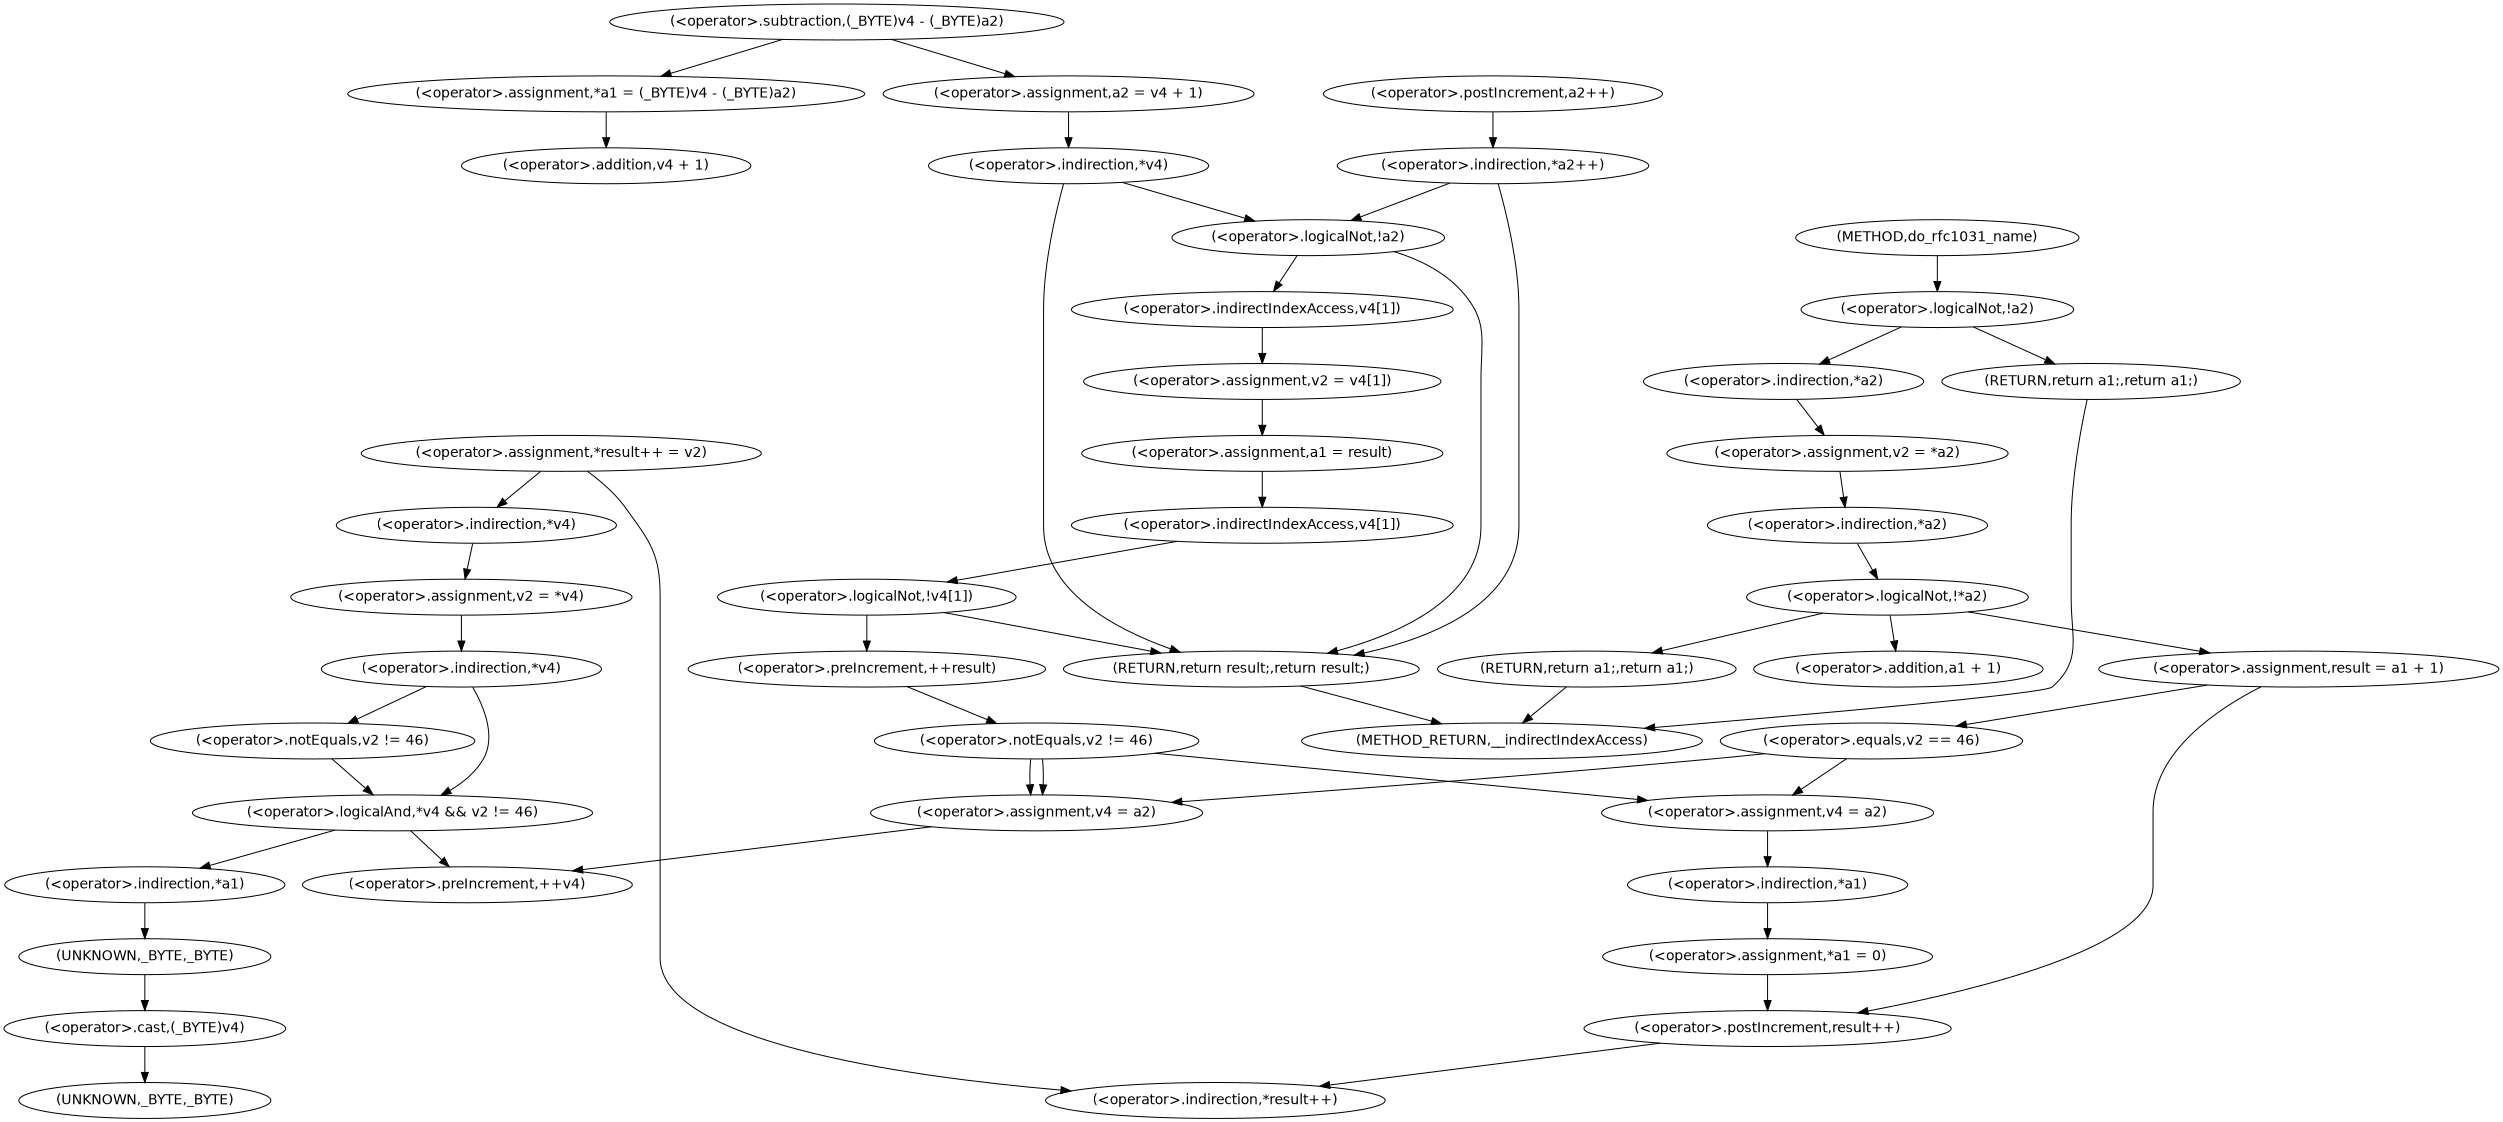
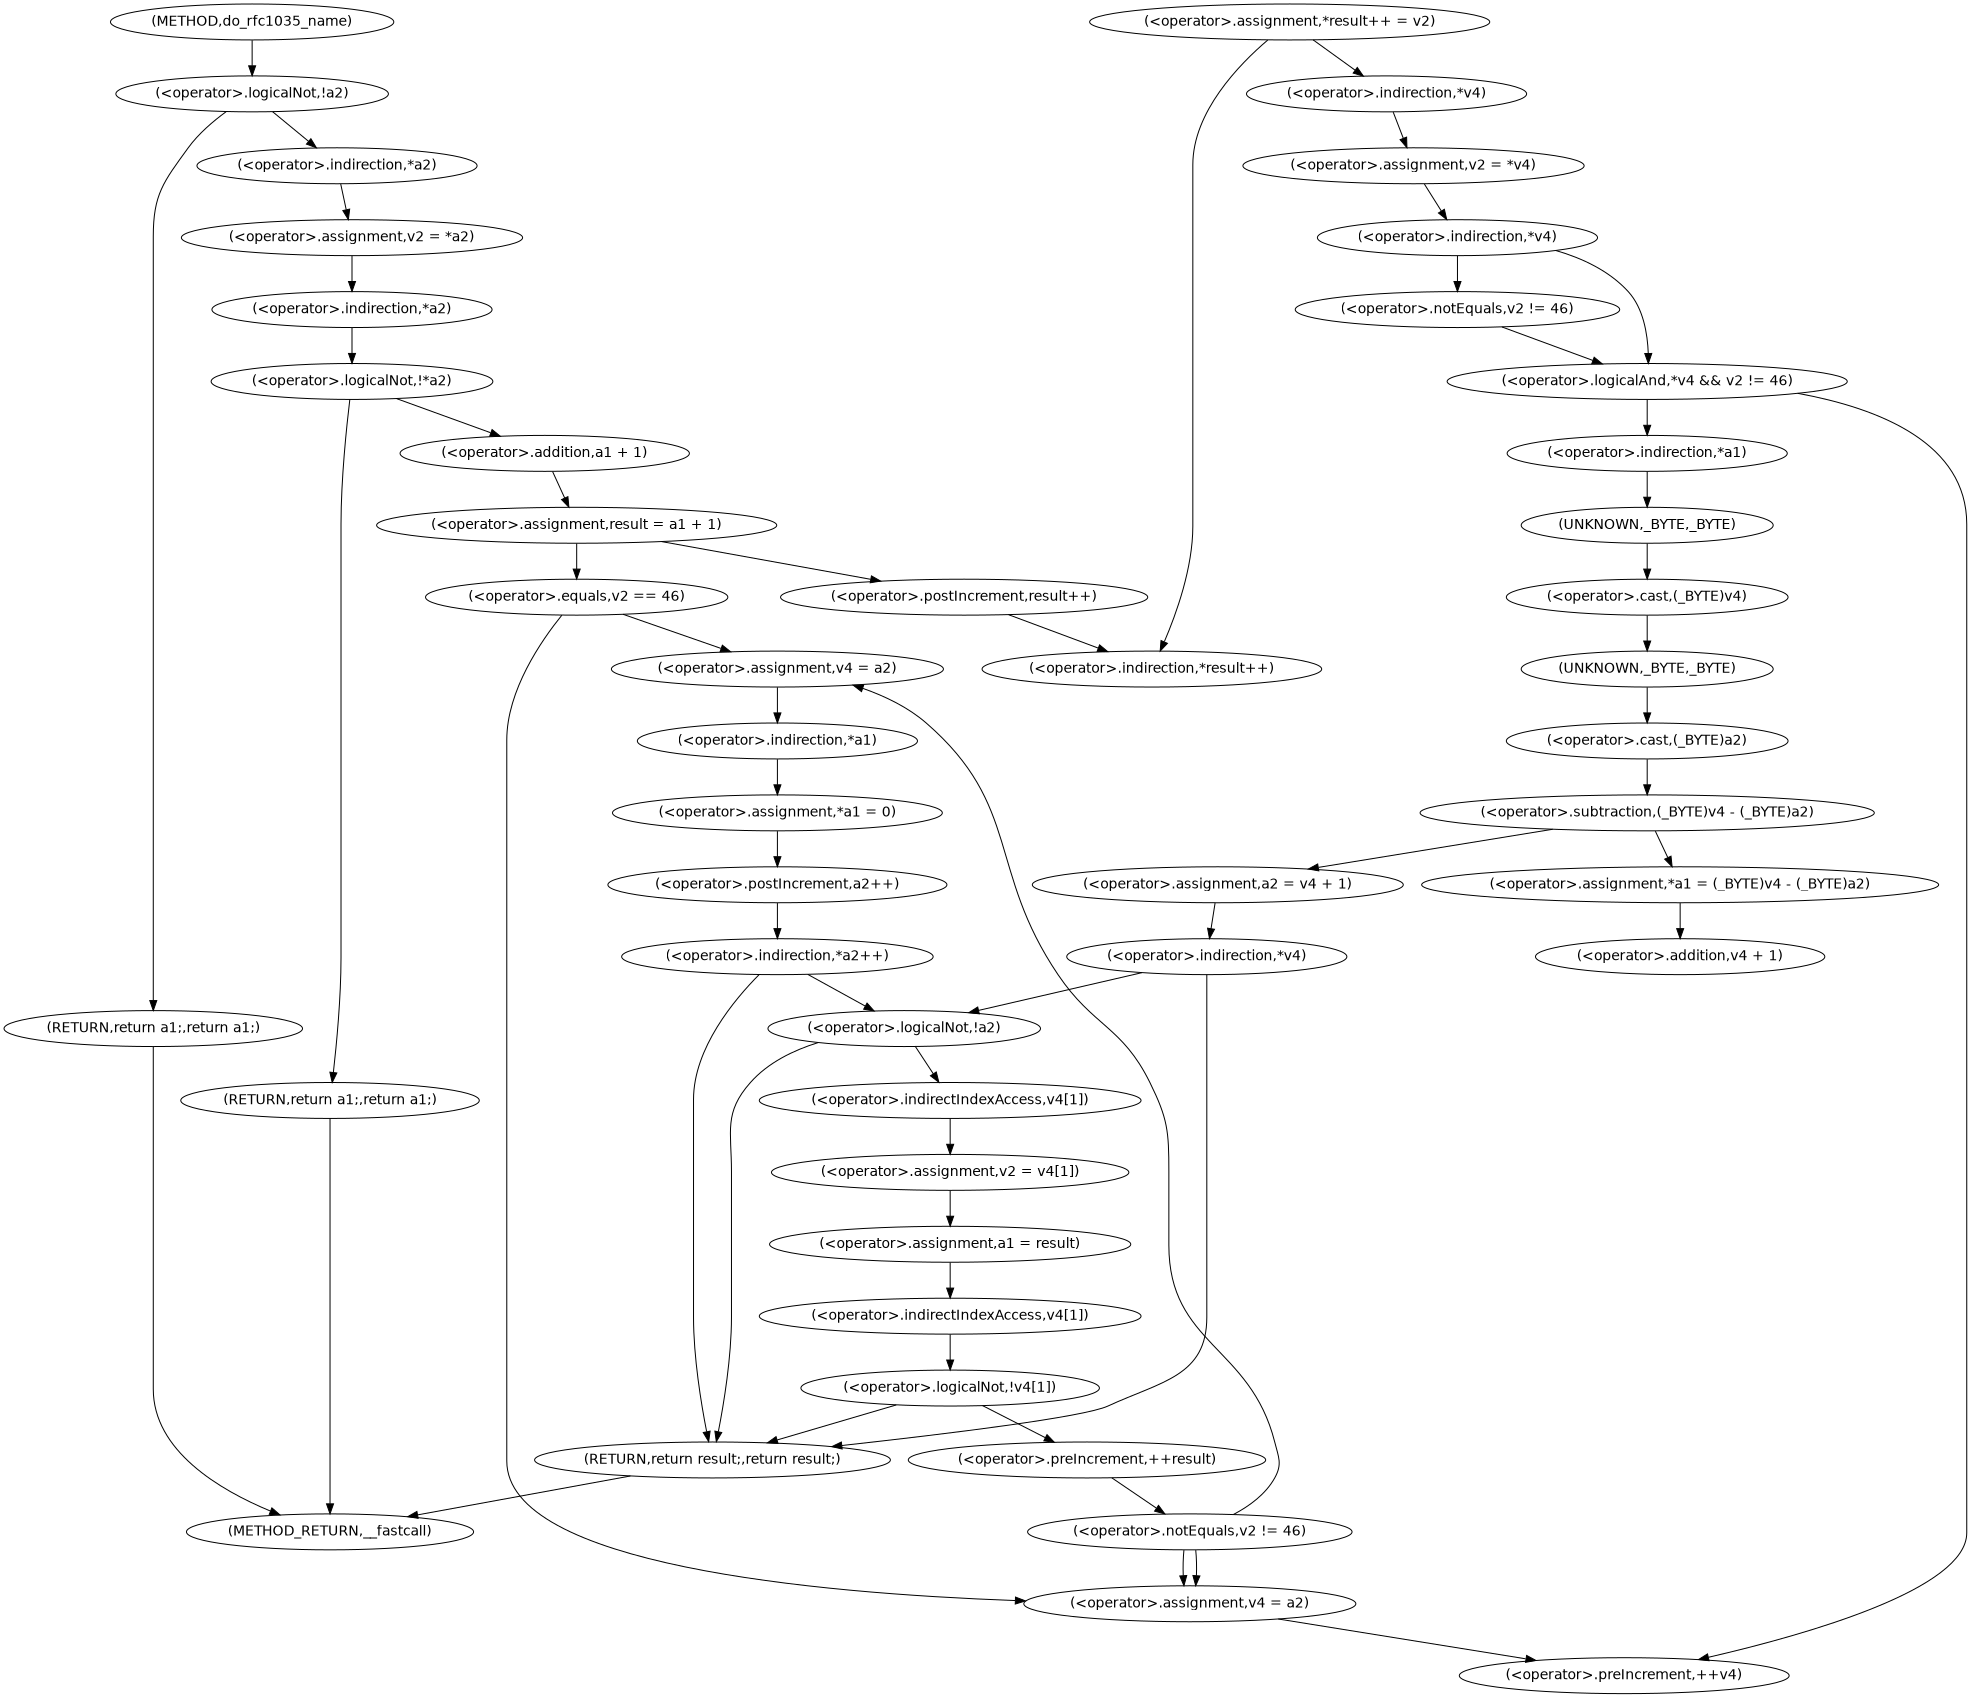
(1937, 238) -> (252, 22)
(2084, 632) -> (559, 485)
(1502, 741) -> (330, 1532)
none -> (1647, 741)
(1768, 988) -> (777, 844)
